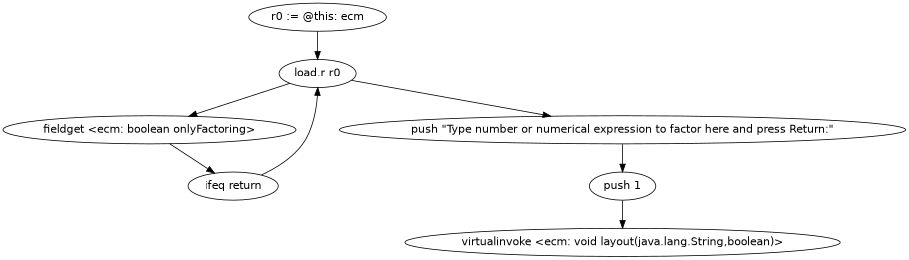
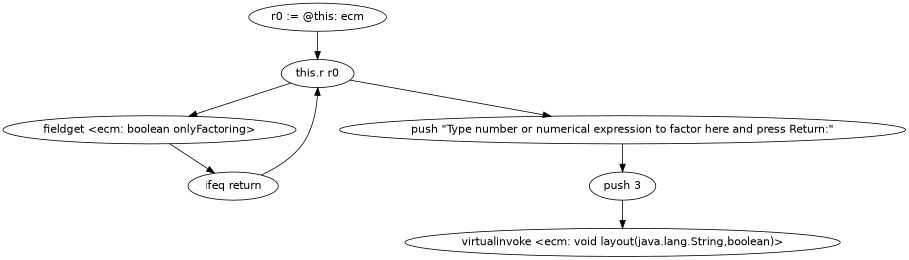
(318, 74) -> (318, 74)
(623, 186) -> (623, 186)
